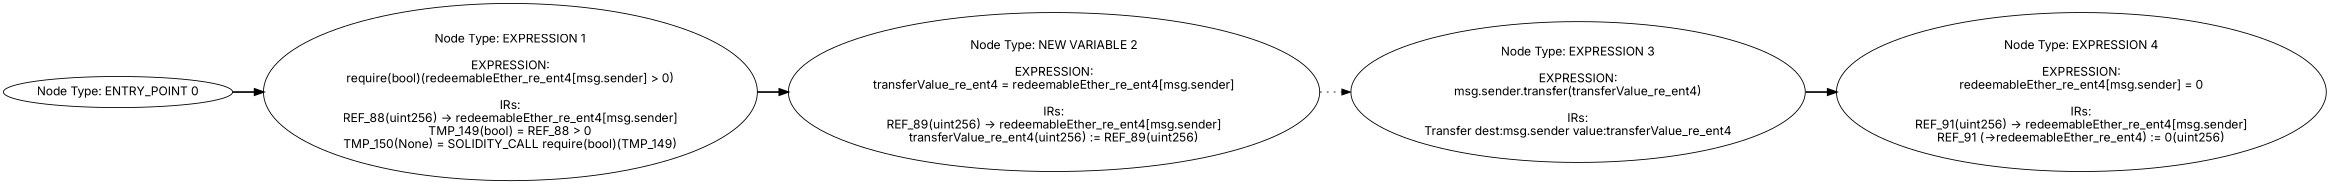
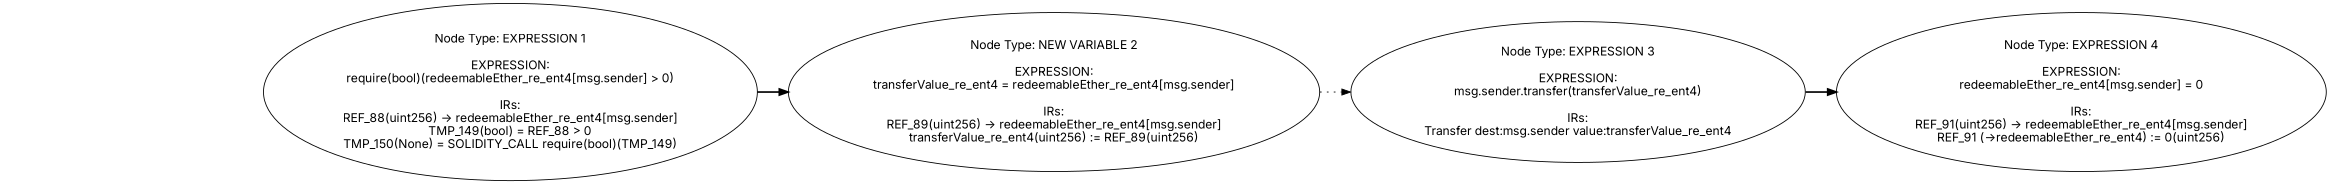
(118, 92) -> none
